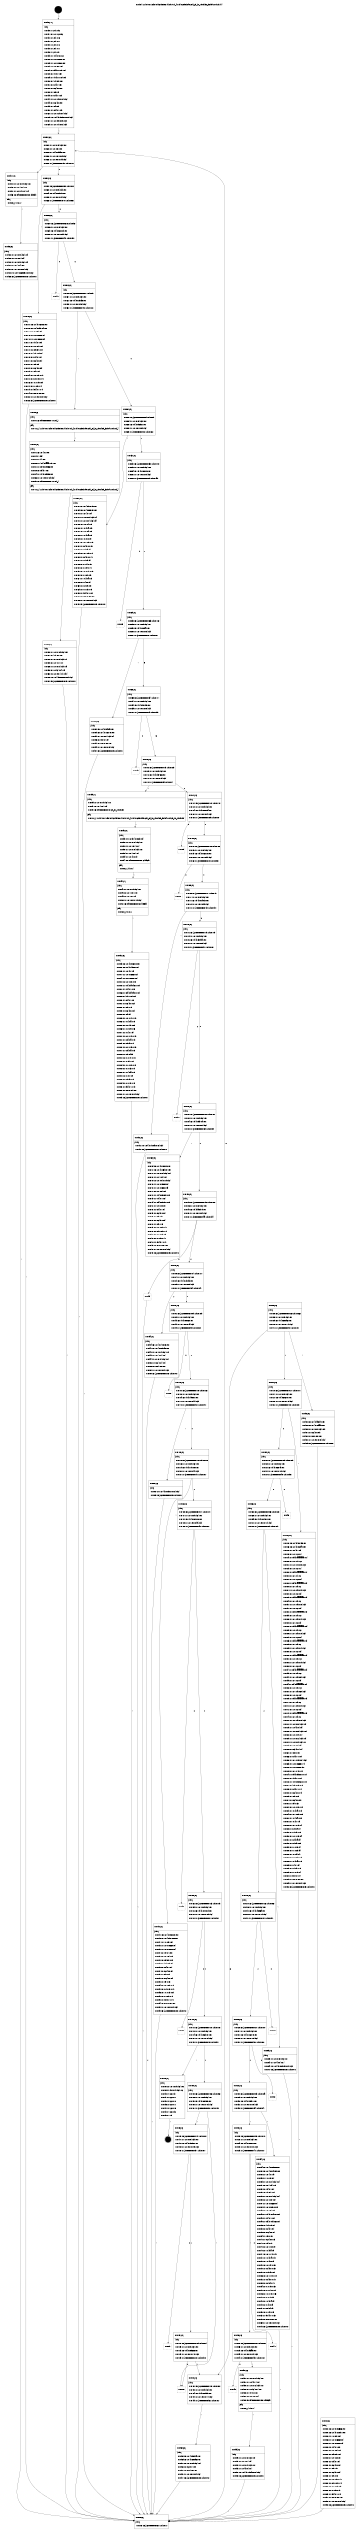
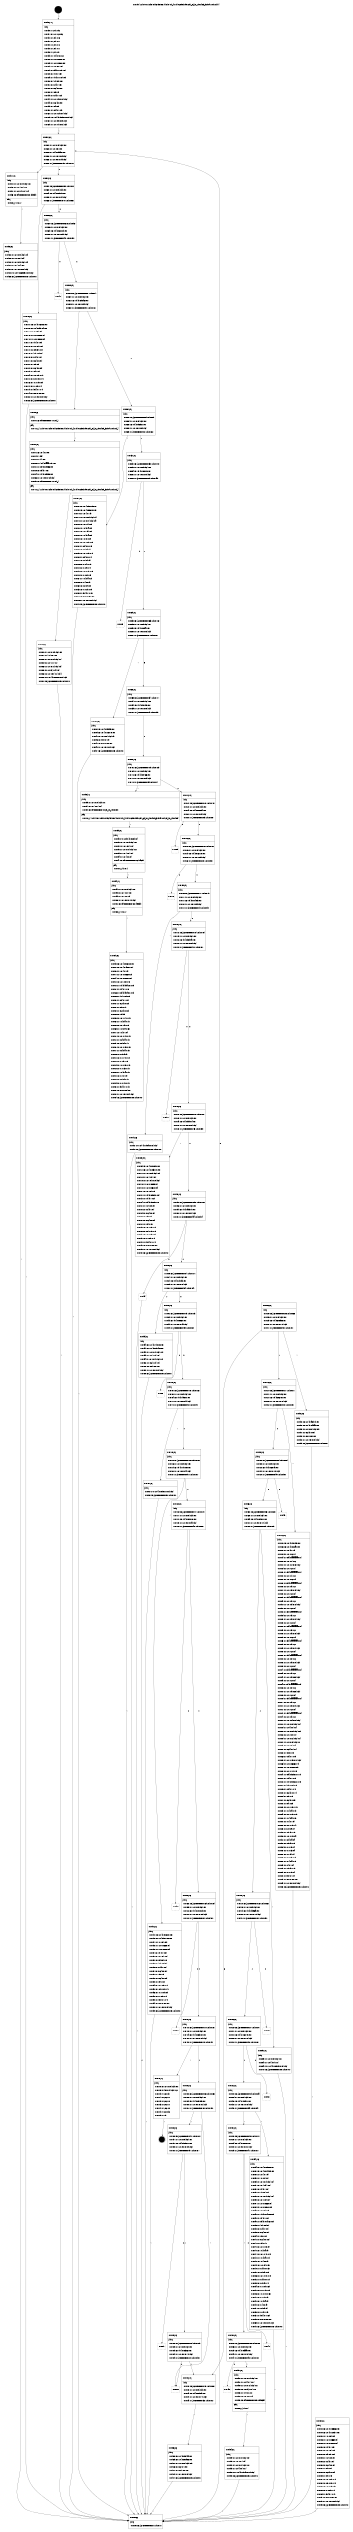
(136, 771) -> none
